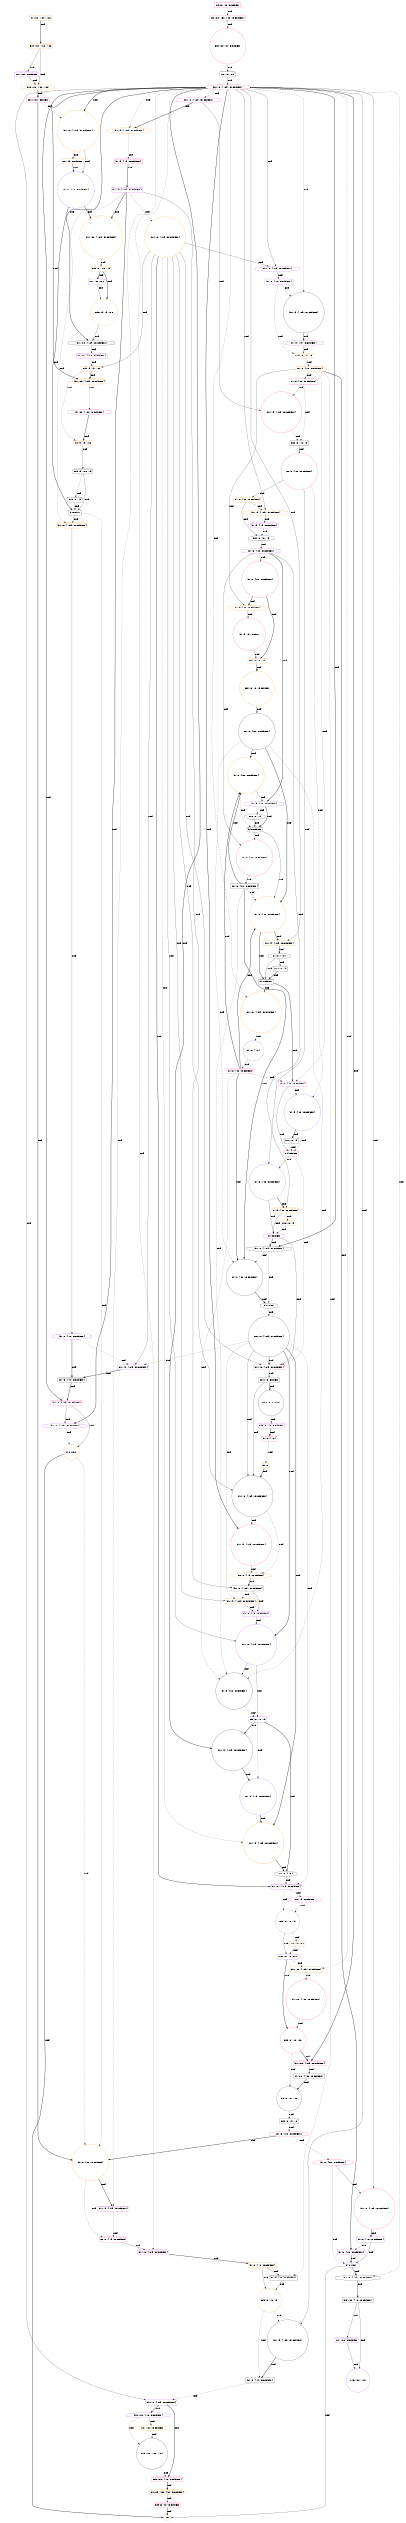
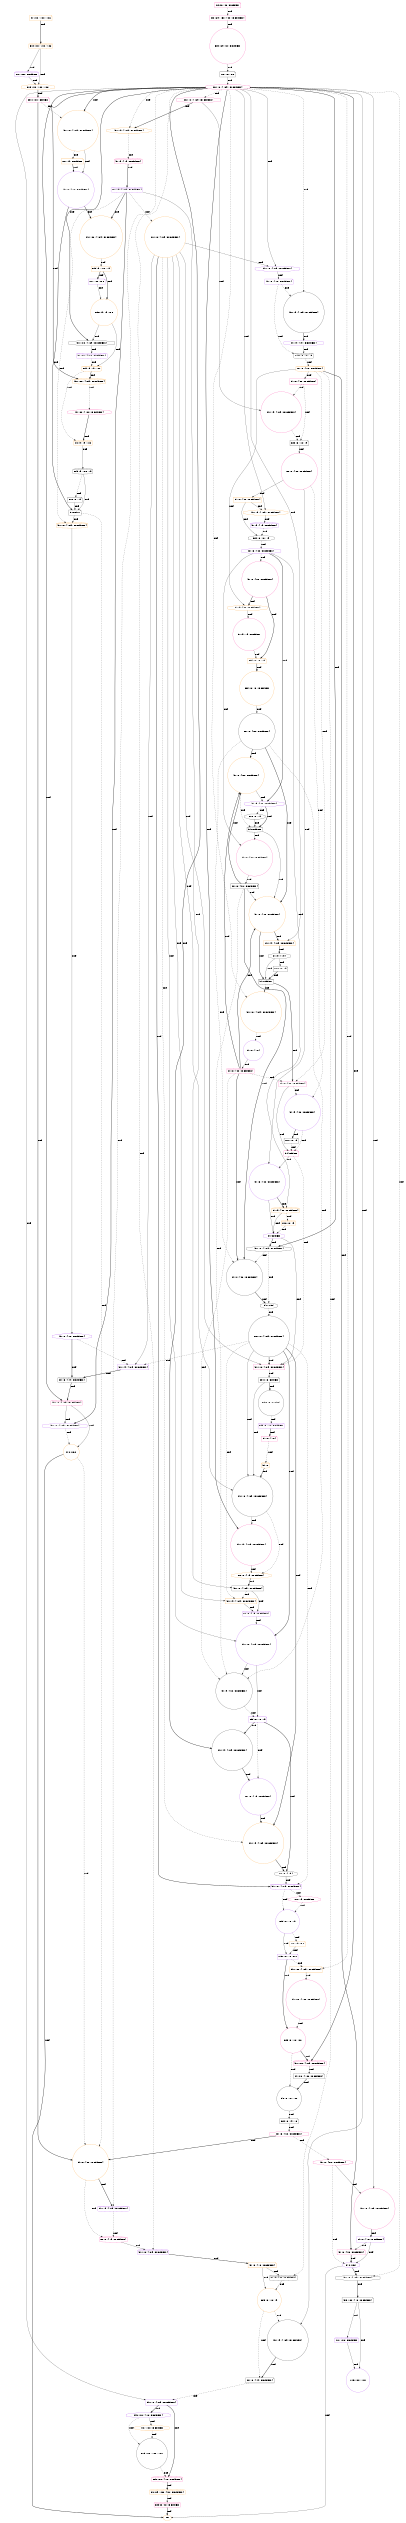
(143, 319) -> (116, 348)
(304, 356) -> (304, 356)
(249, 634) -> (249, 634)
